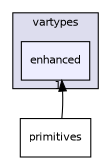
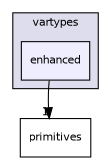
(63, 105) -> (48, 95)
